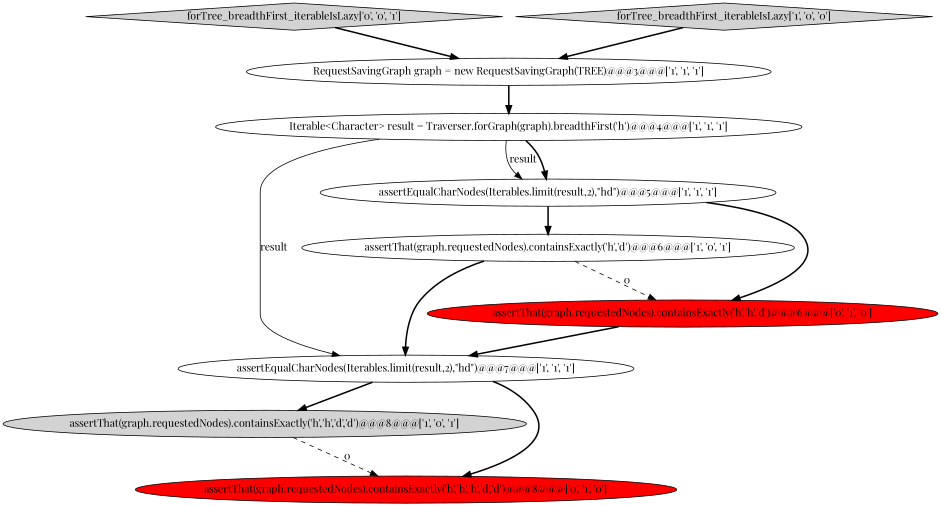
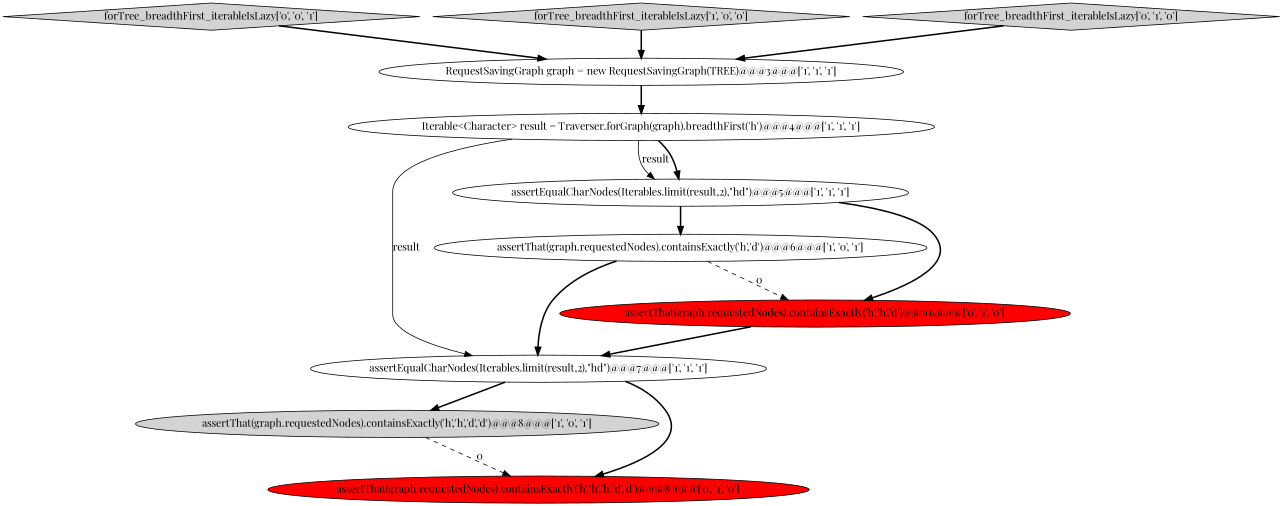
none -> (1071, 17)
